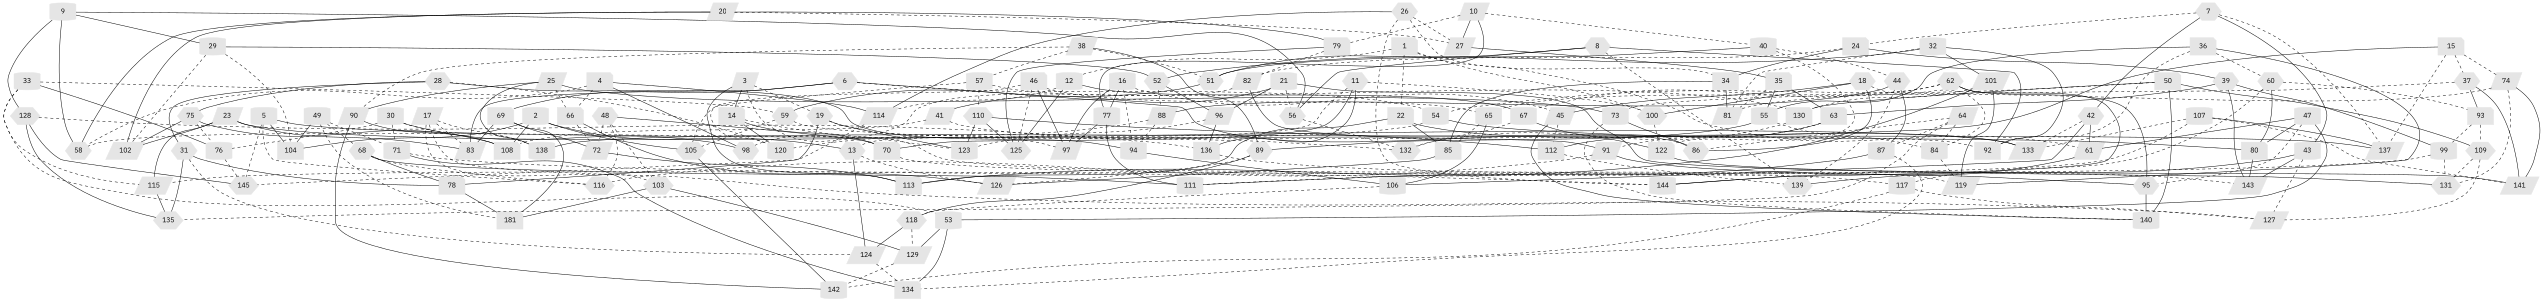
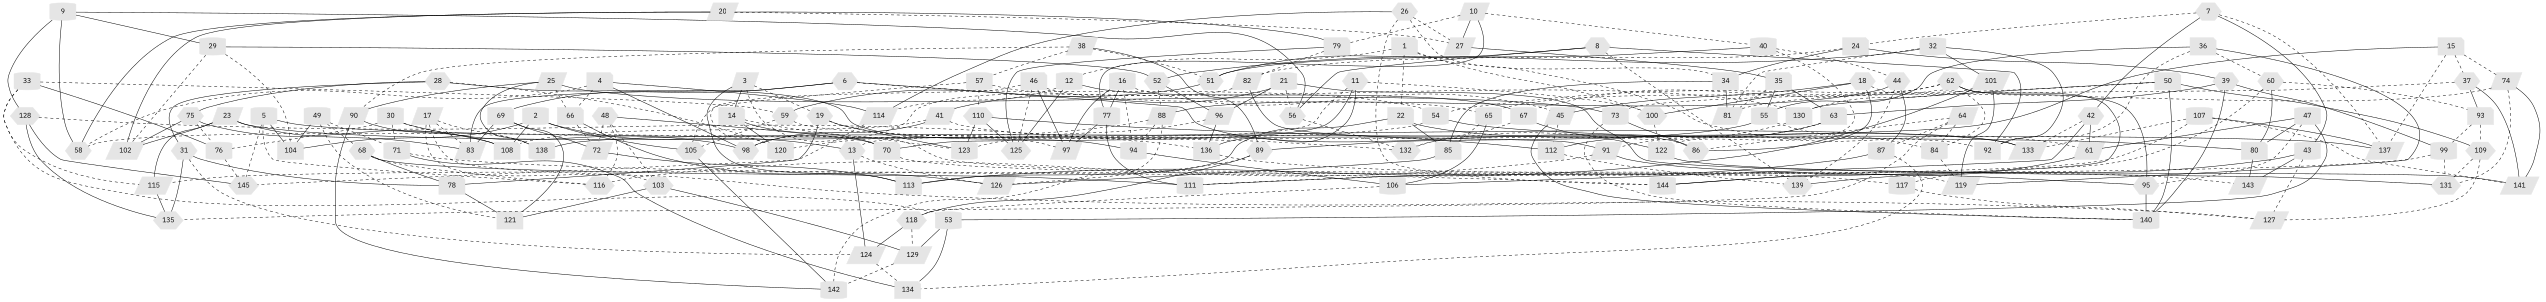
none -> (840, 132)
(2234, 134) -> (2201, 157)
(510, 220) -> (510, 220)
(1370, 258) -> (1014, 195)
